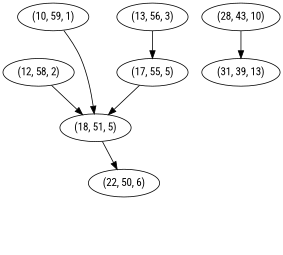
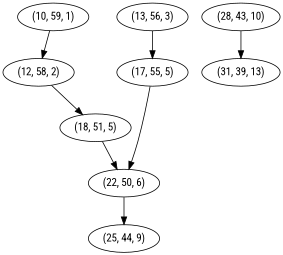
(84, 66) -> (47, 41)
(127, 97) -> (142, 124)
none -> (124, 239)
